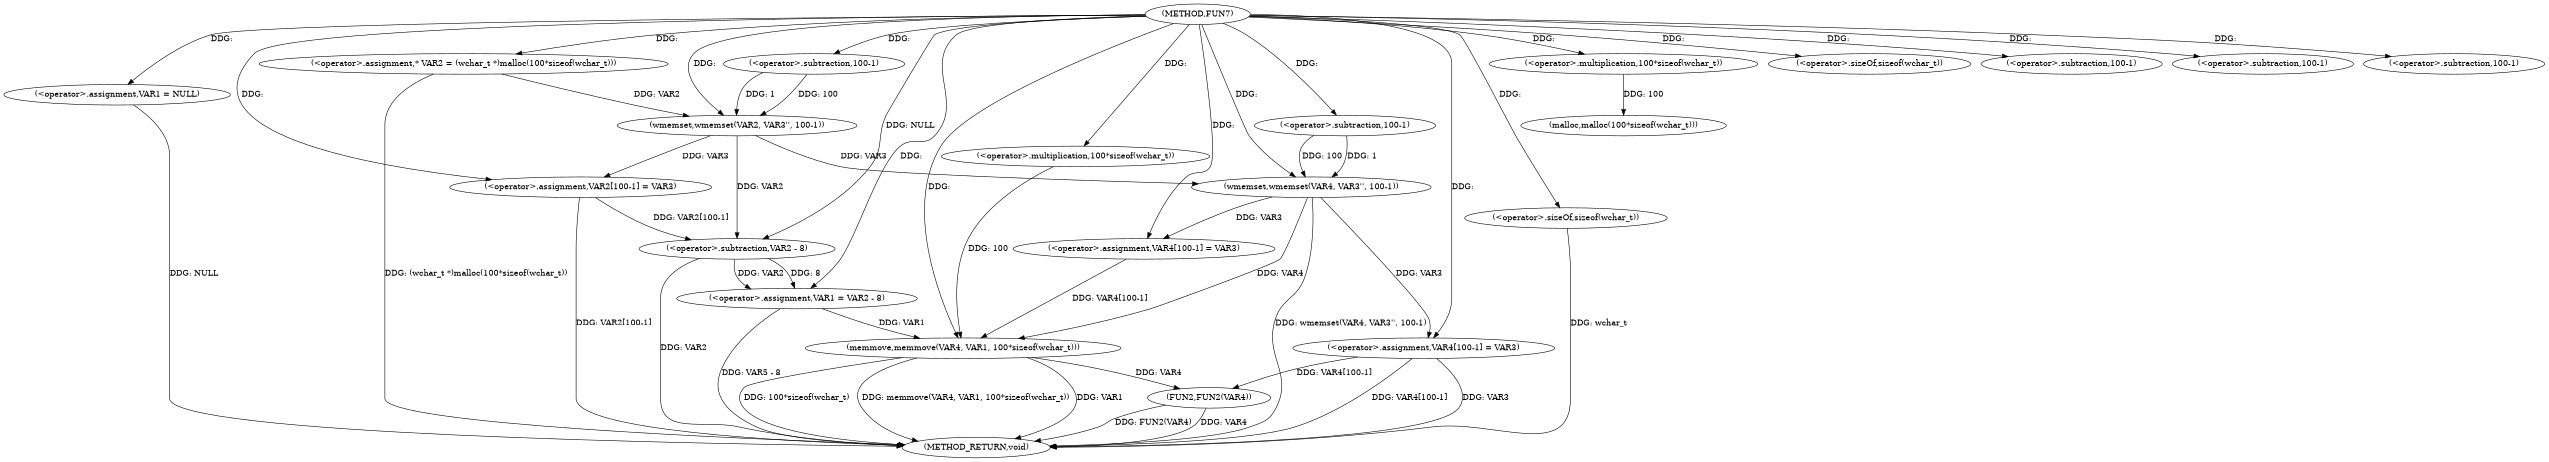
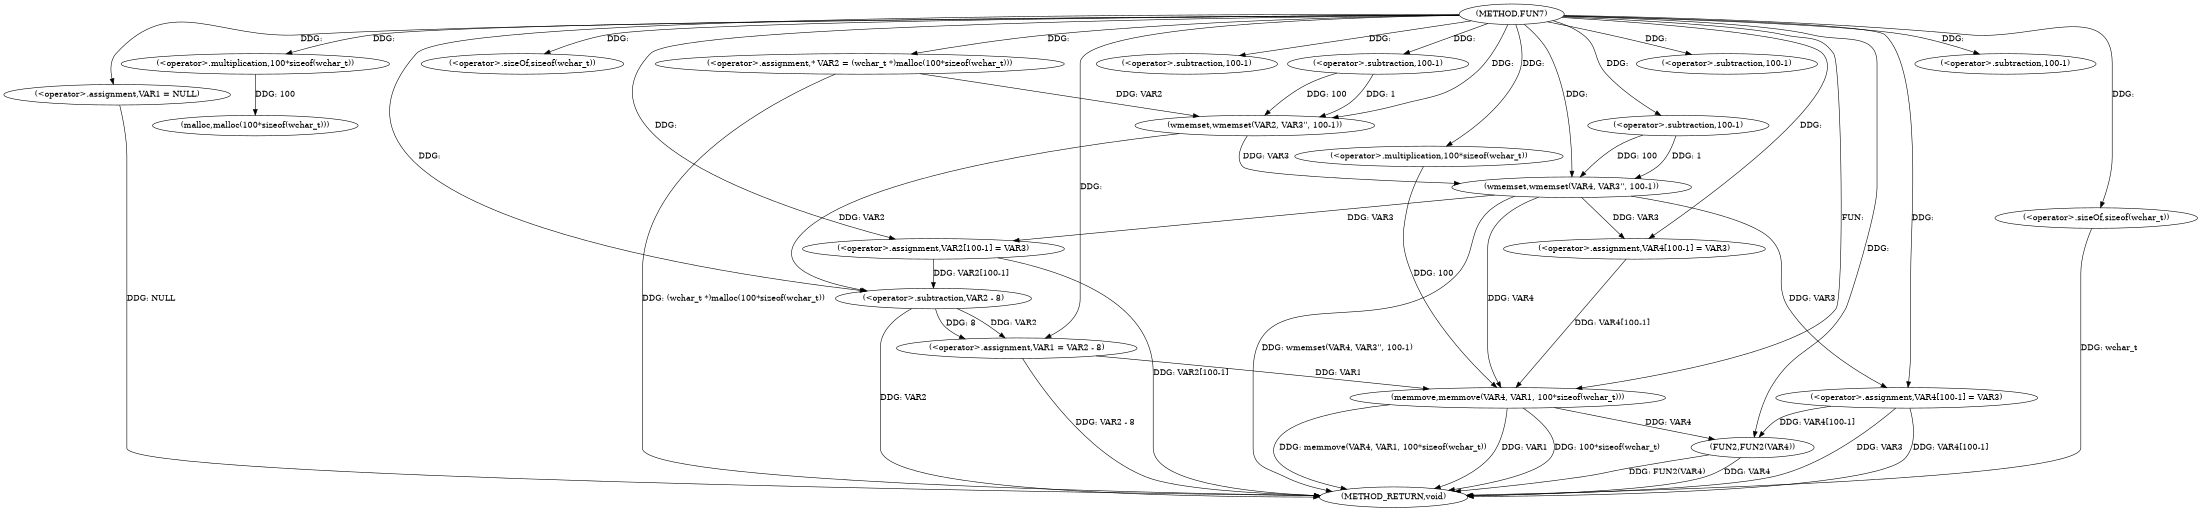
none -> (1877, 102)
(910, 126) -> (431, 156)
(660, 155) -> (1257, 218)
(941, 187) -> (1854, 218)
(751, 373) -> (1105, 423)
